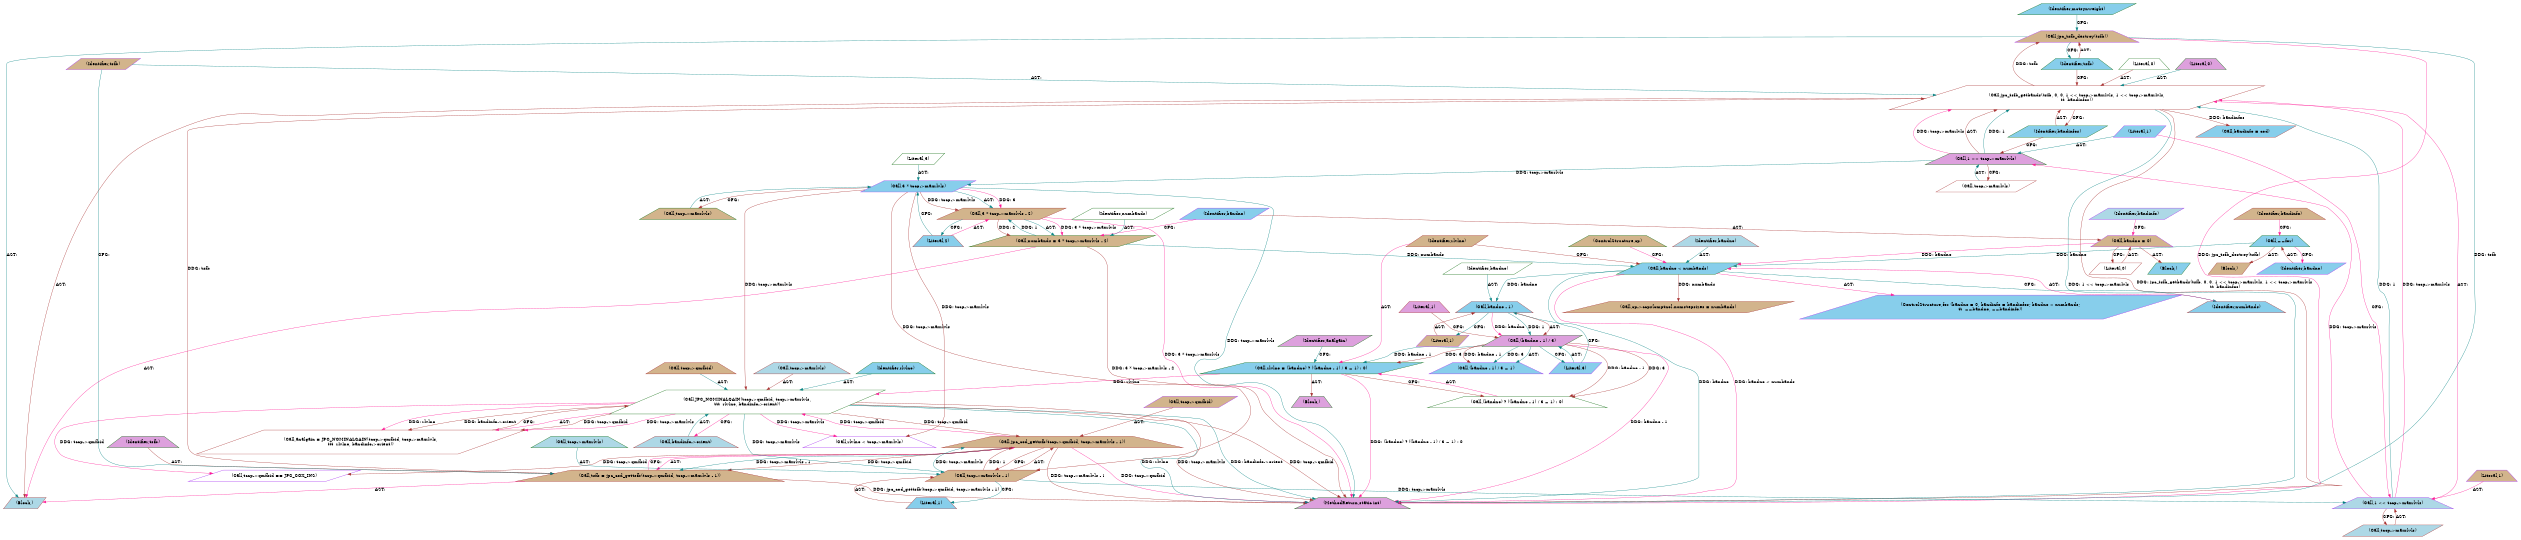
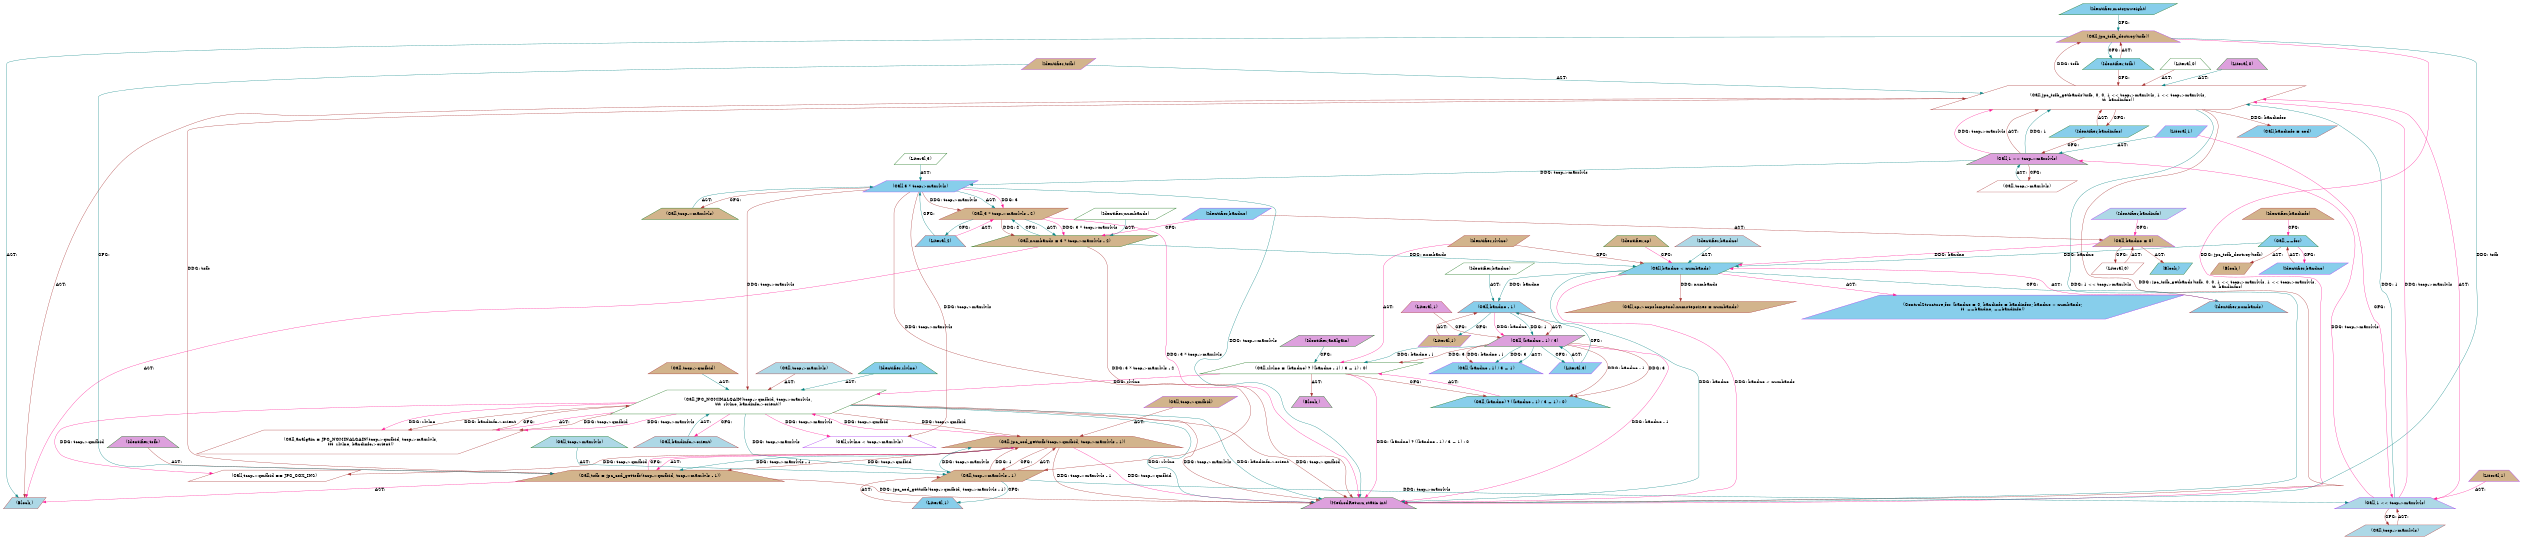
(1030, 227) -> (1032, 227)
(1618, 241) -> (1636, 241)
(1311, 368) -> (1311, 368)
(1517, 402) -> (1520, 402)
(274, 476) -> (274, 476)
